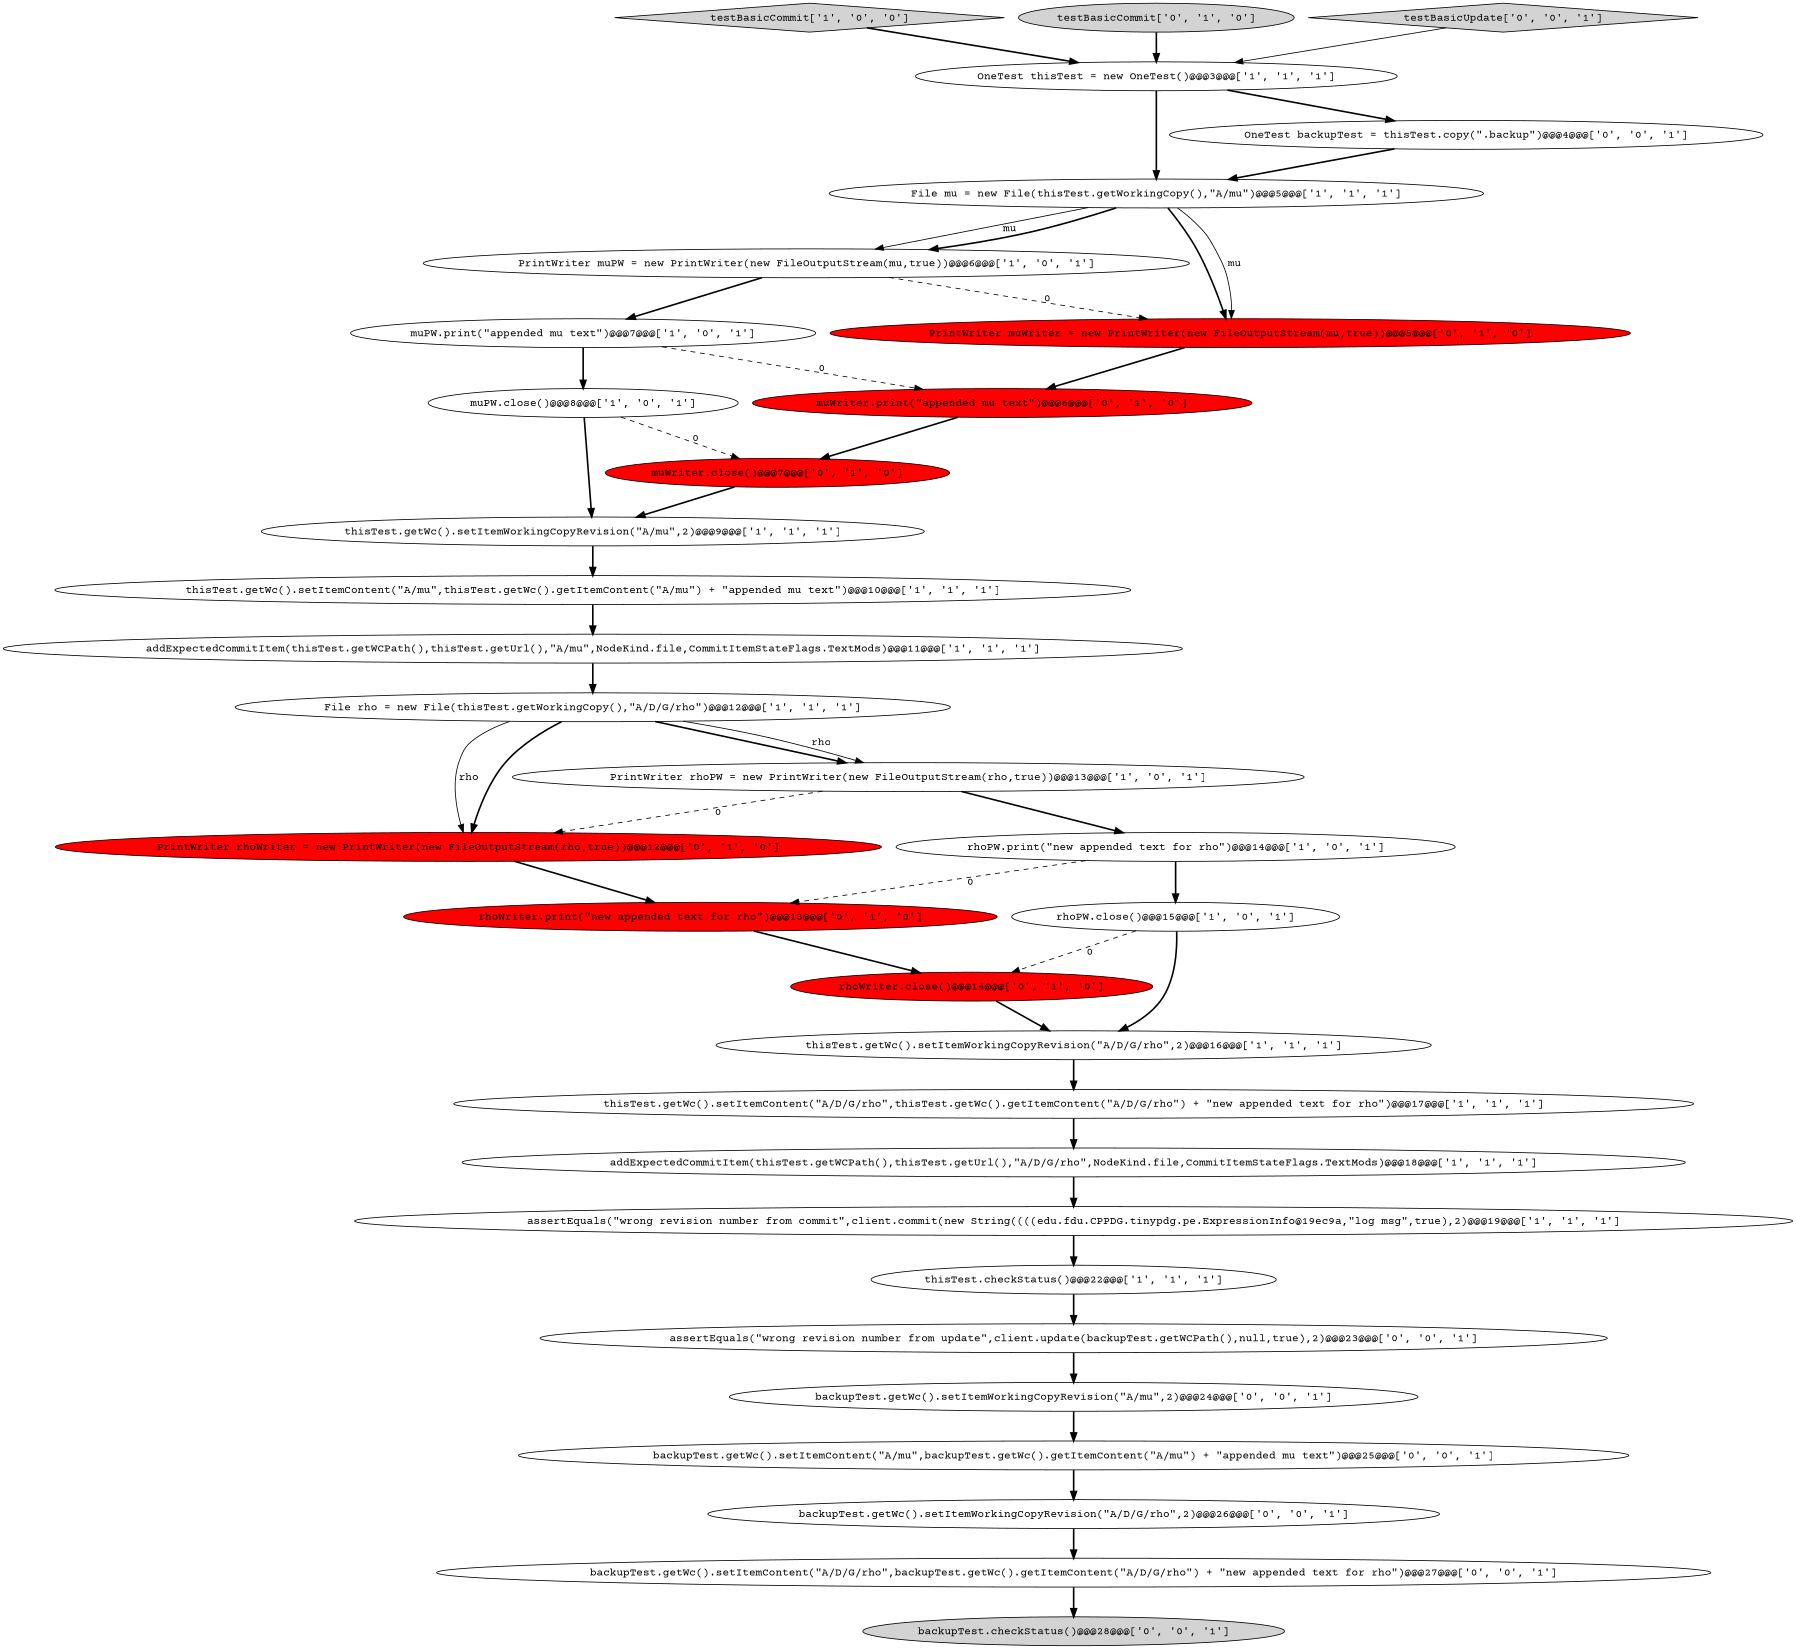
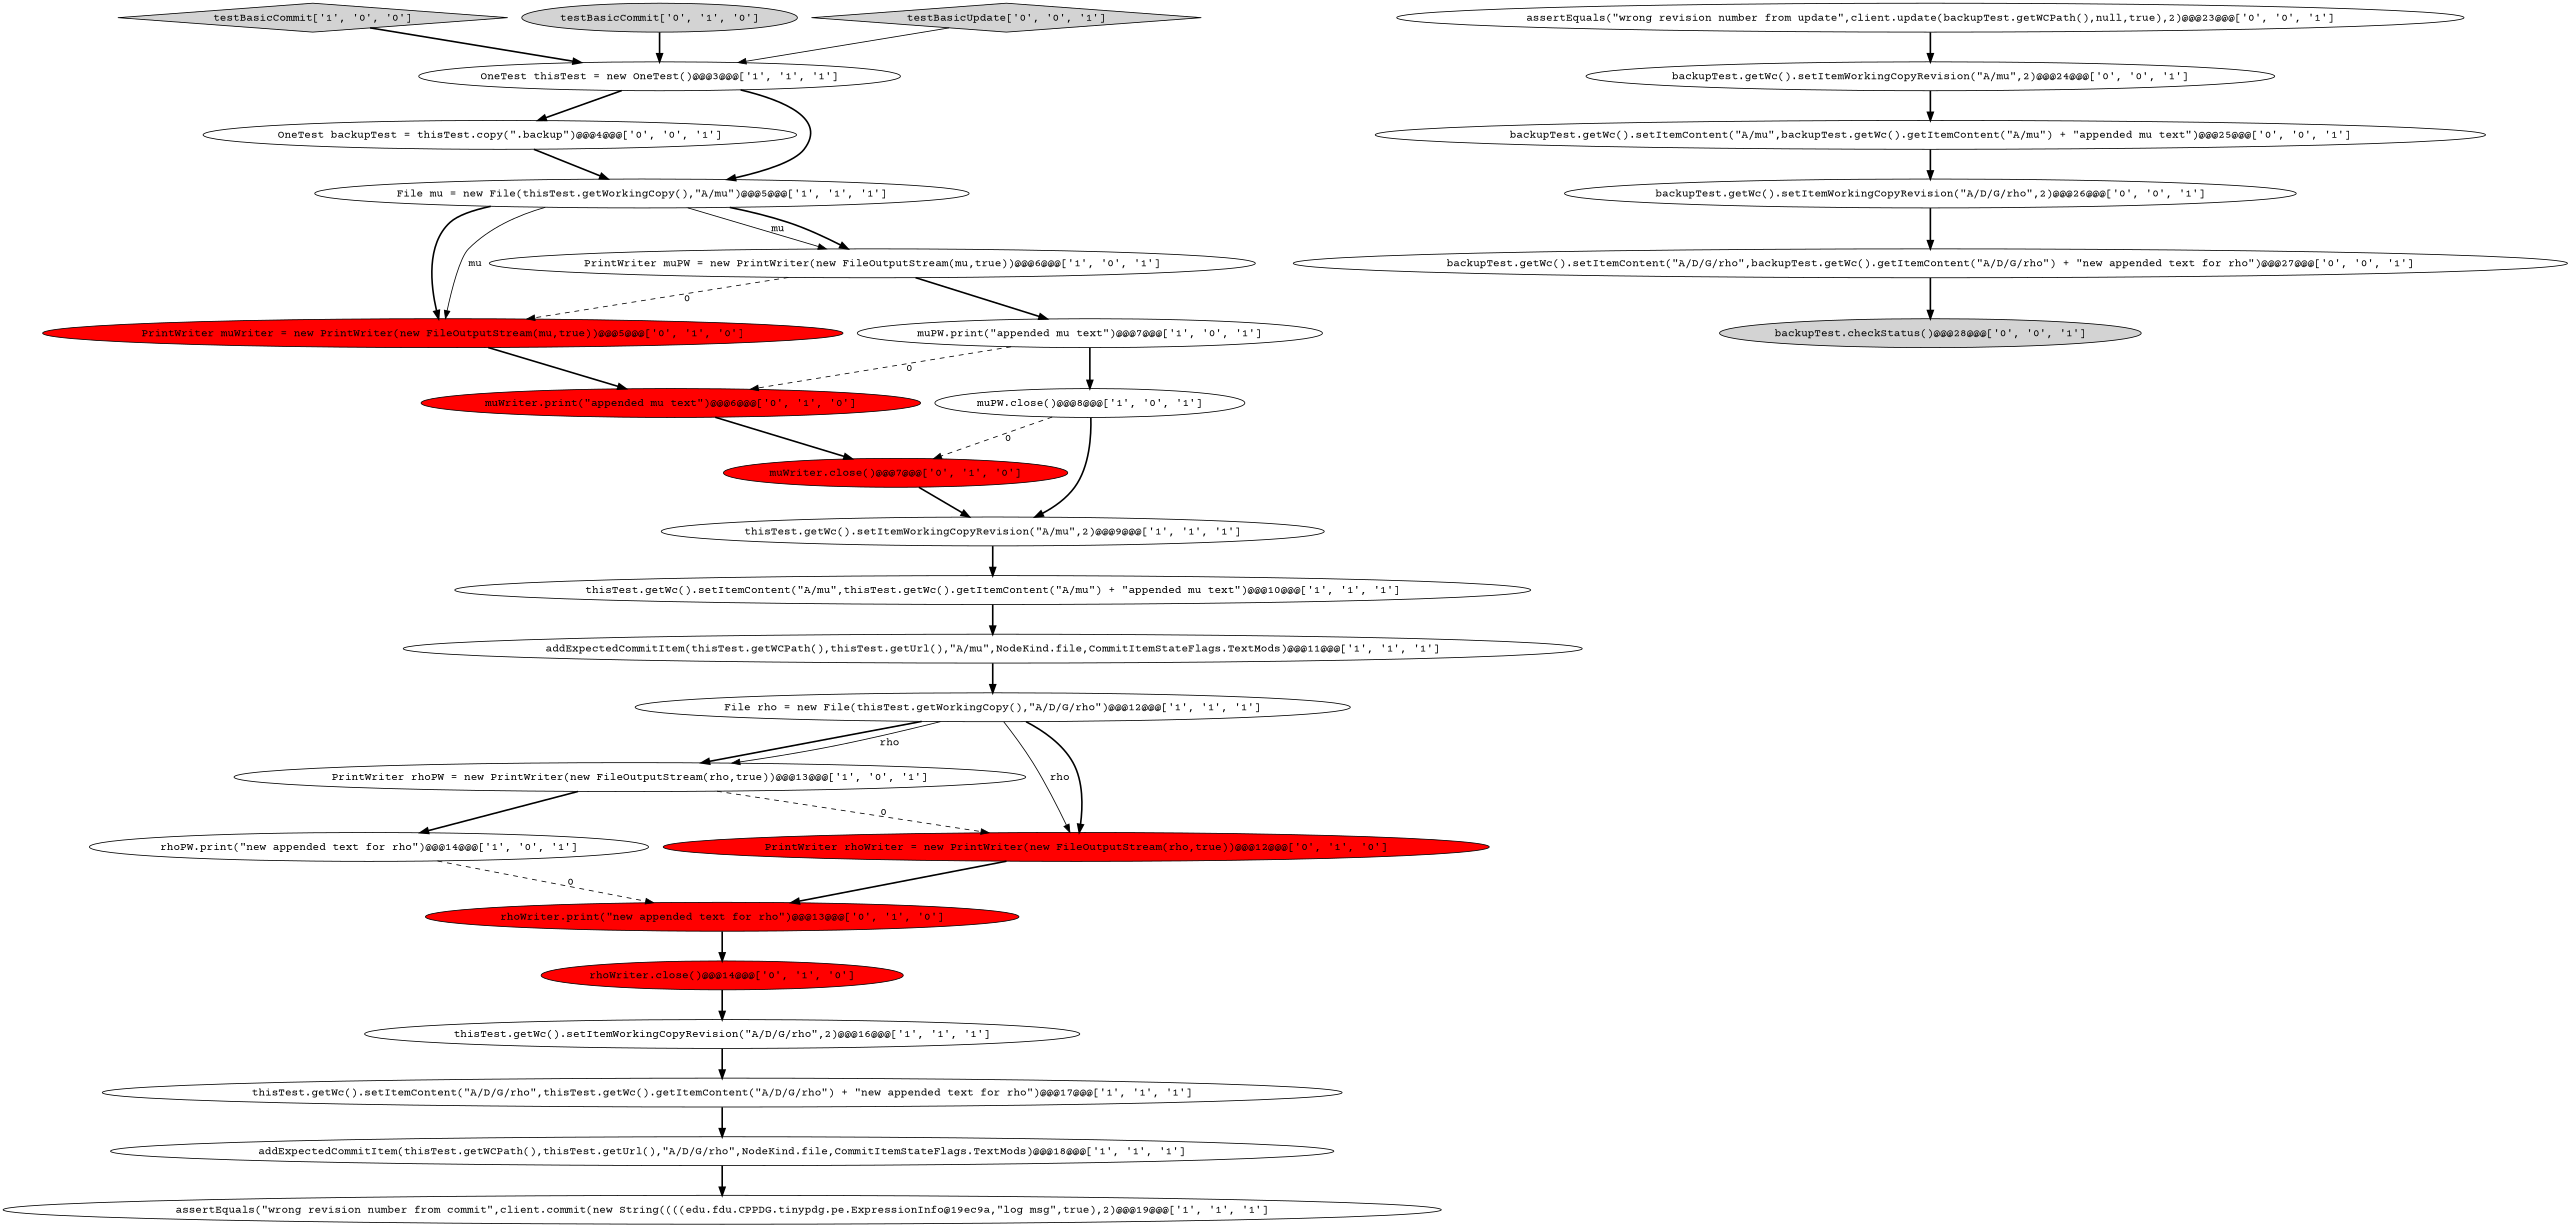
(1176, 917) -> none
(1074, 1280) -> none
